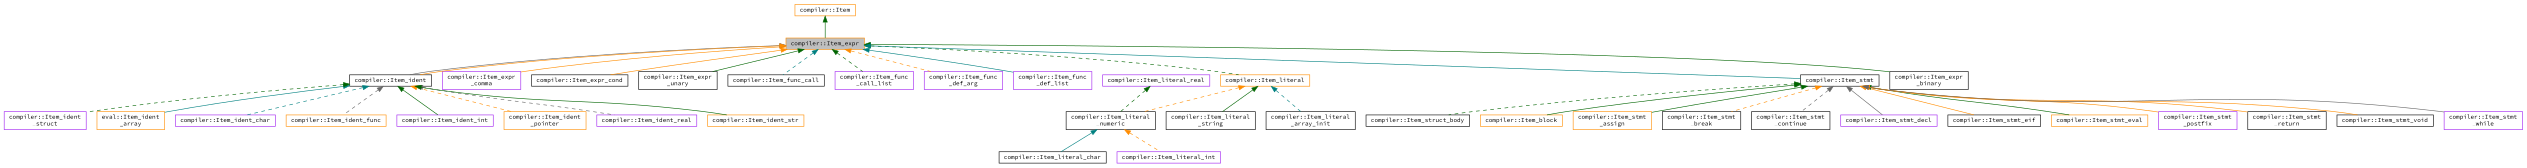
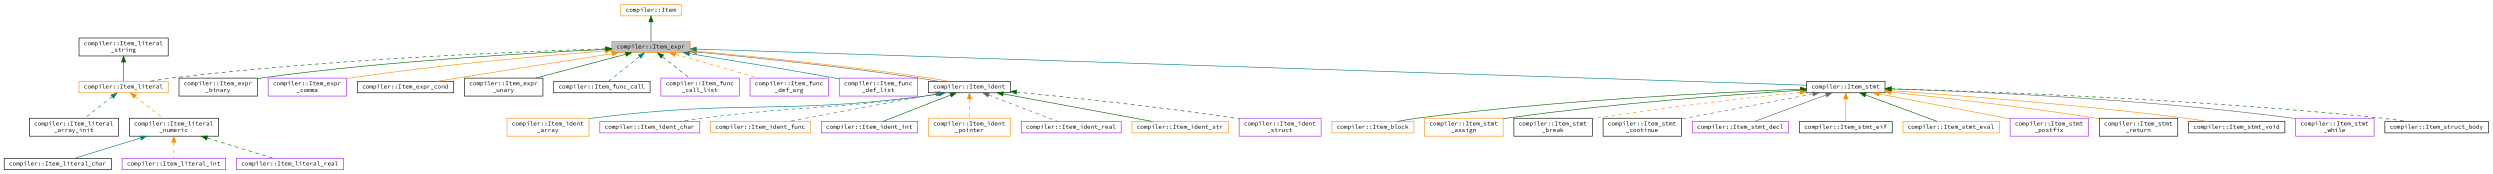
(1133, 101) -> (240, 148)
(1238, 101) -> (124, 72)
(131, 121) -> (548, 127)
